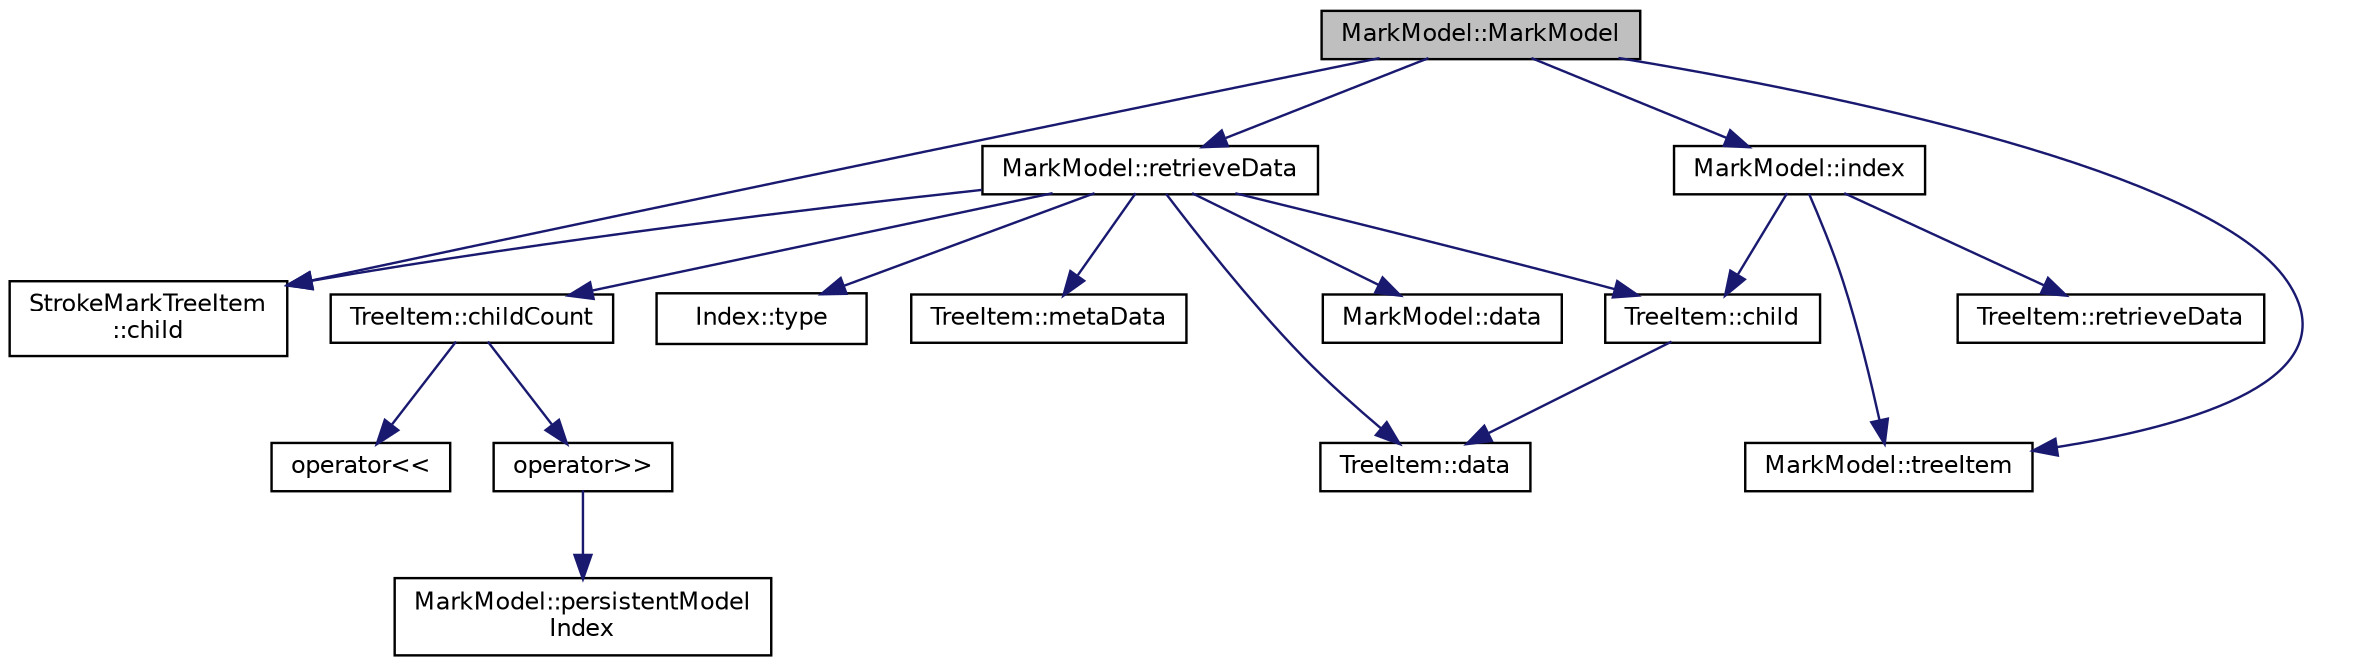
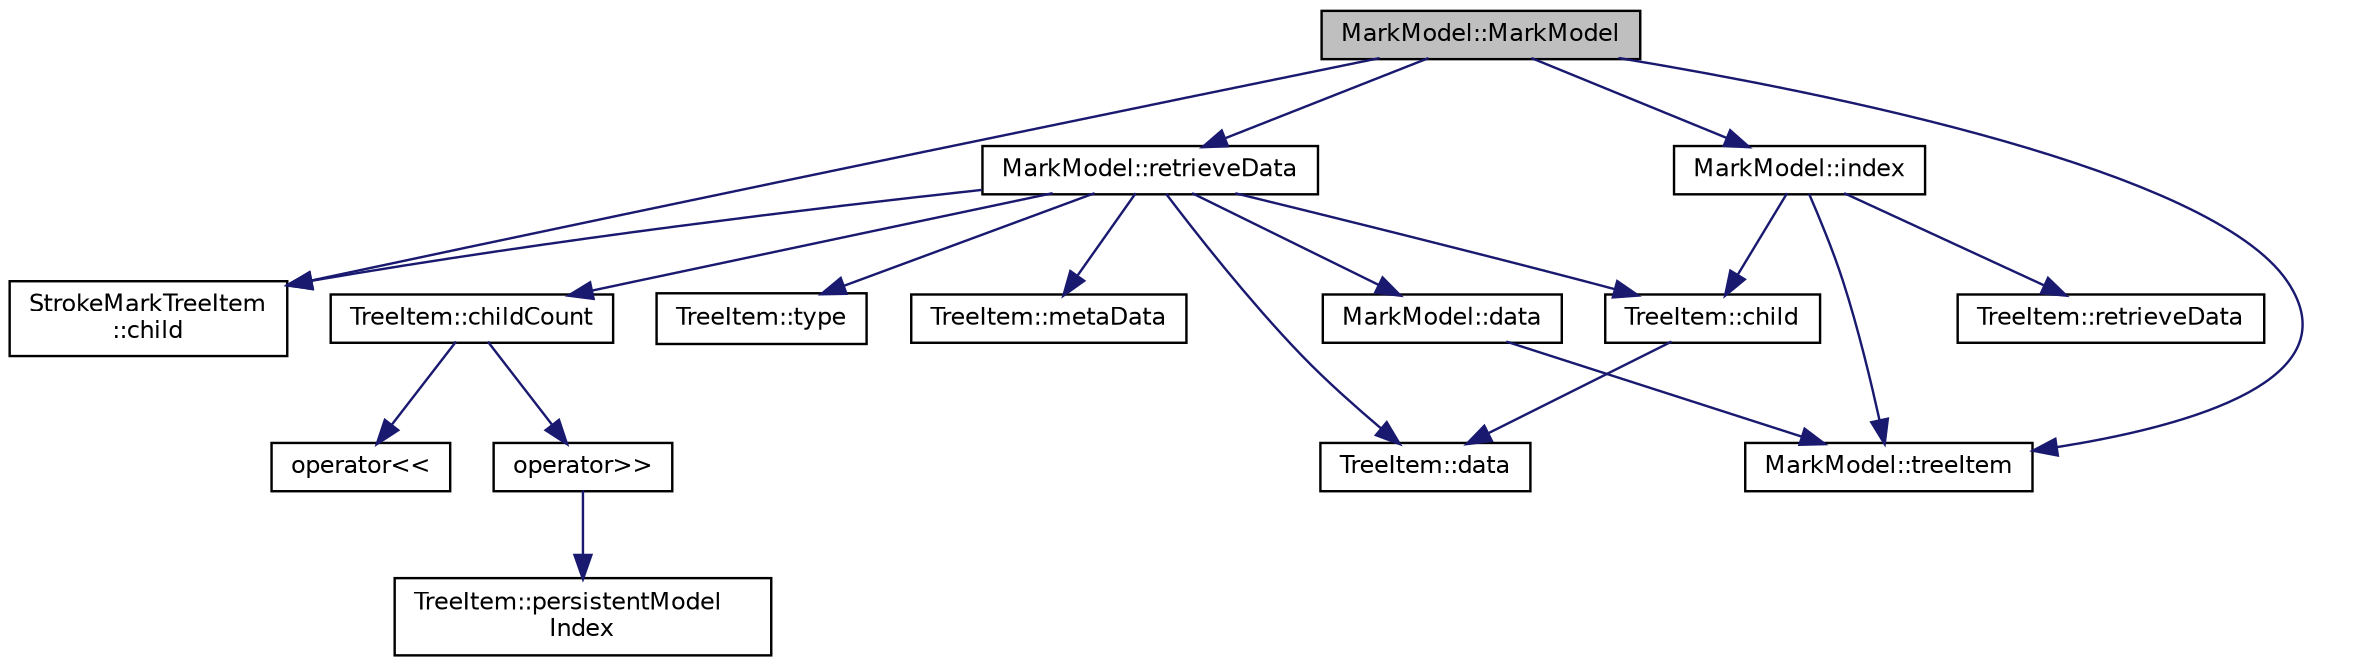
(762, 319) -> (762, 319)
none -> (1654, 389)
(583, 617) -> (583, 617)
